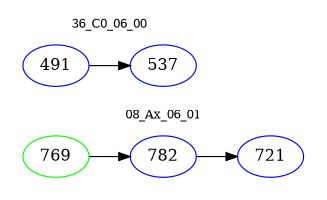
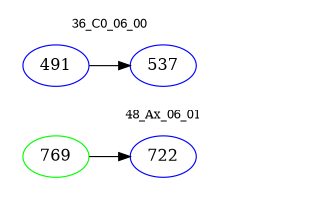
(163, 116) -> (163, 116)
(163, 157) -> (163, 157)
(271, 157) -> none
